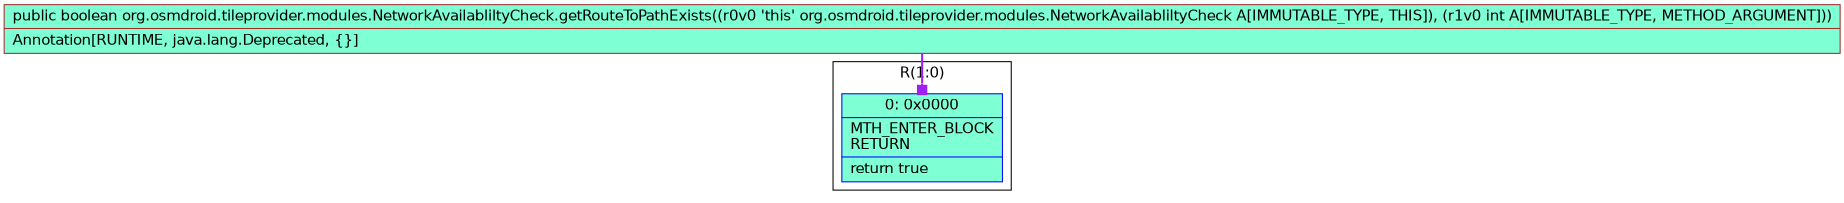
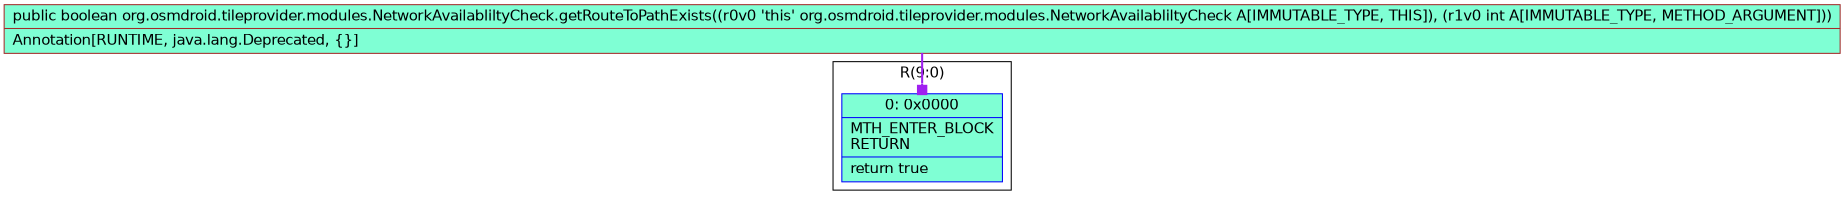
(922, 74) -> (922, 74)
